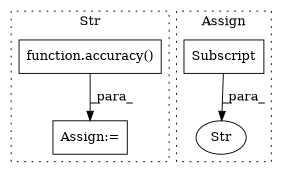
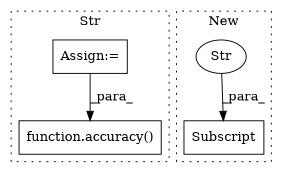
(224, 22) -> (224, 22)
(90, 92) -> (90, 92)
(223, 92) -> (222, 92)
